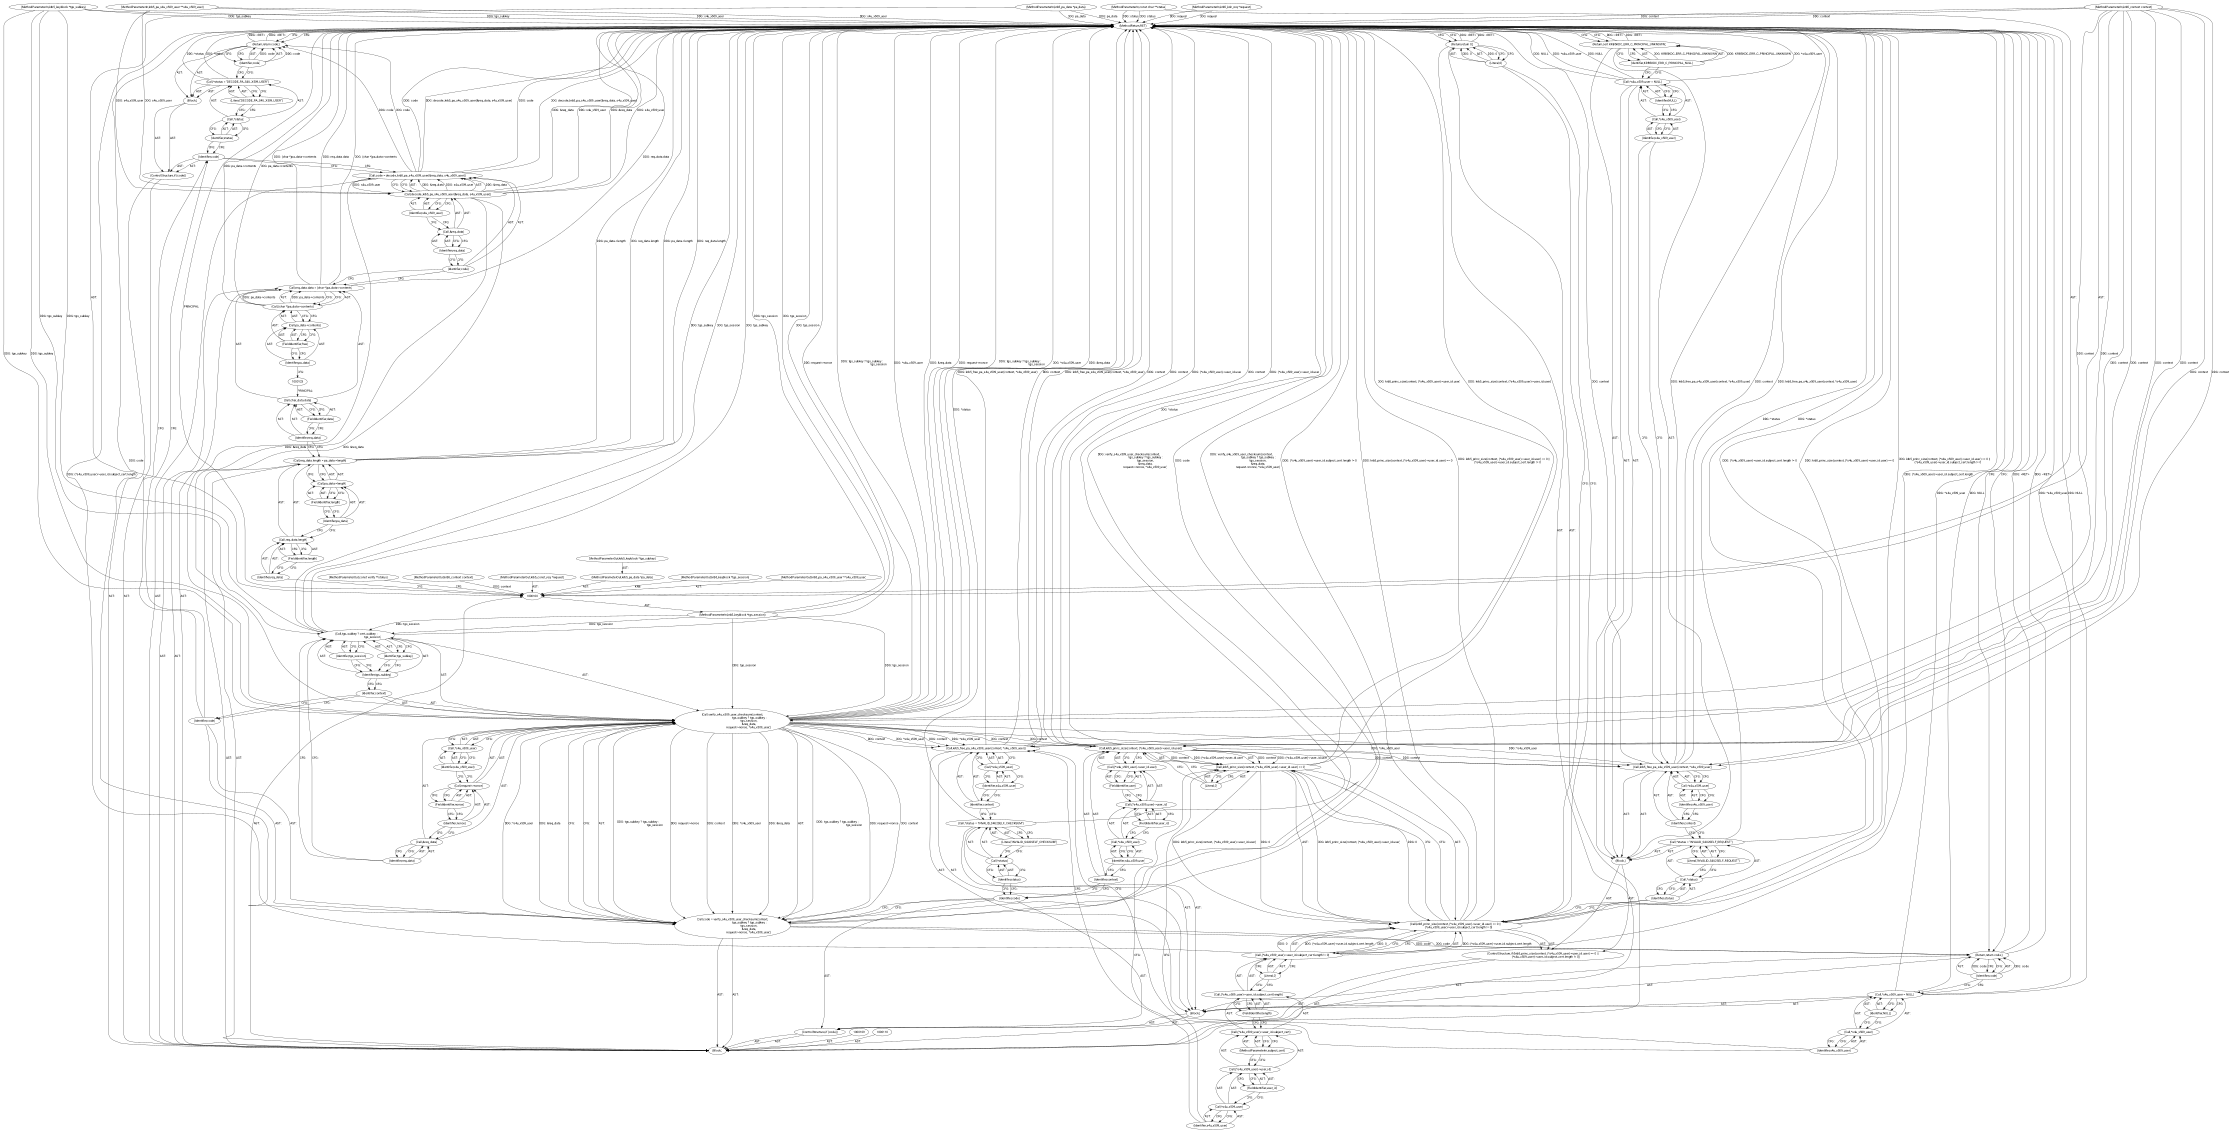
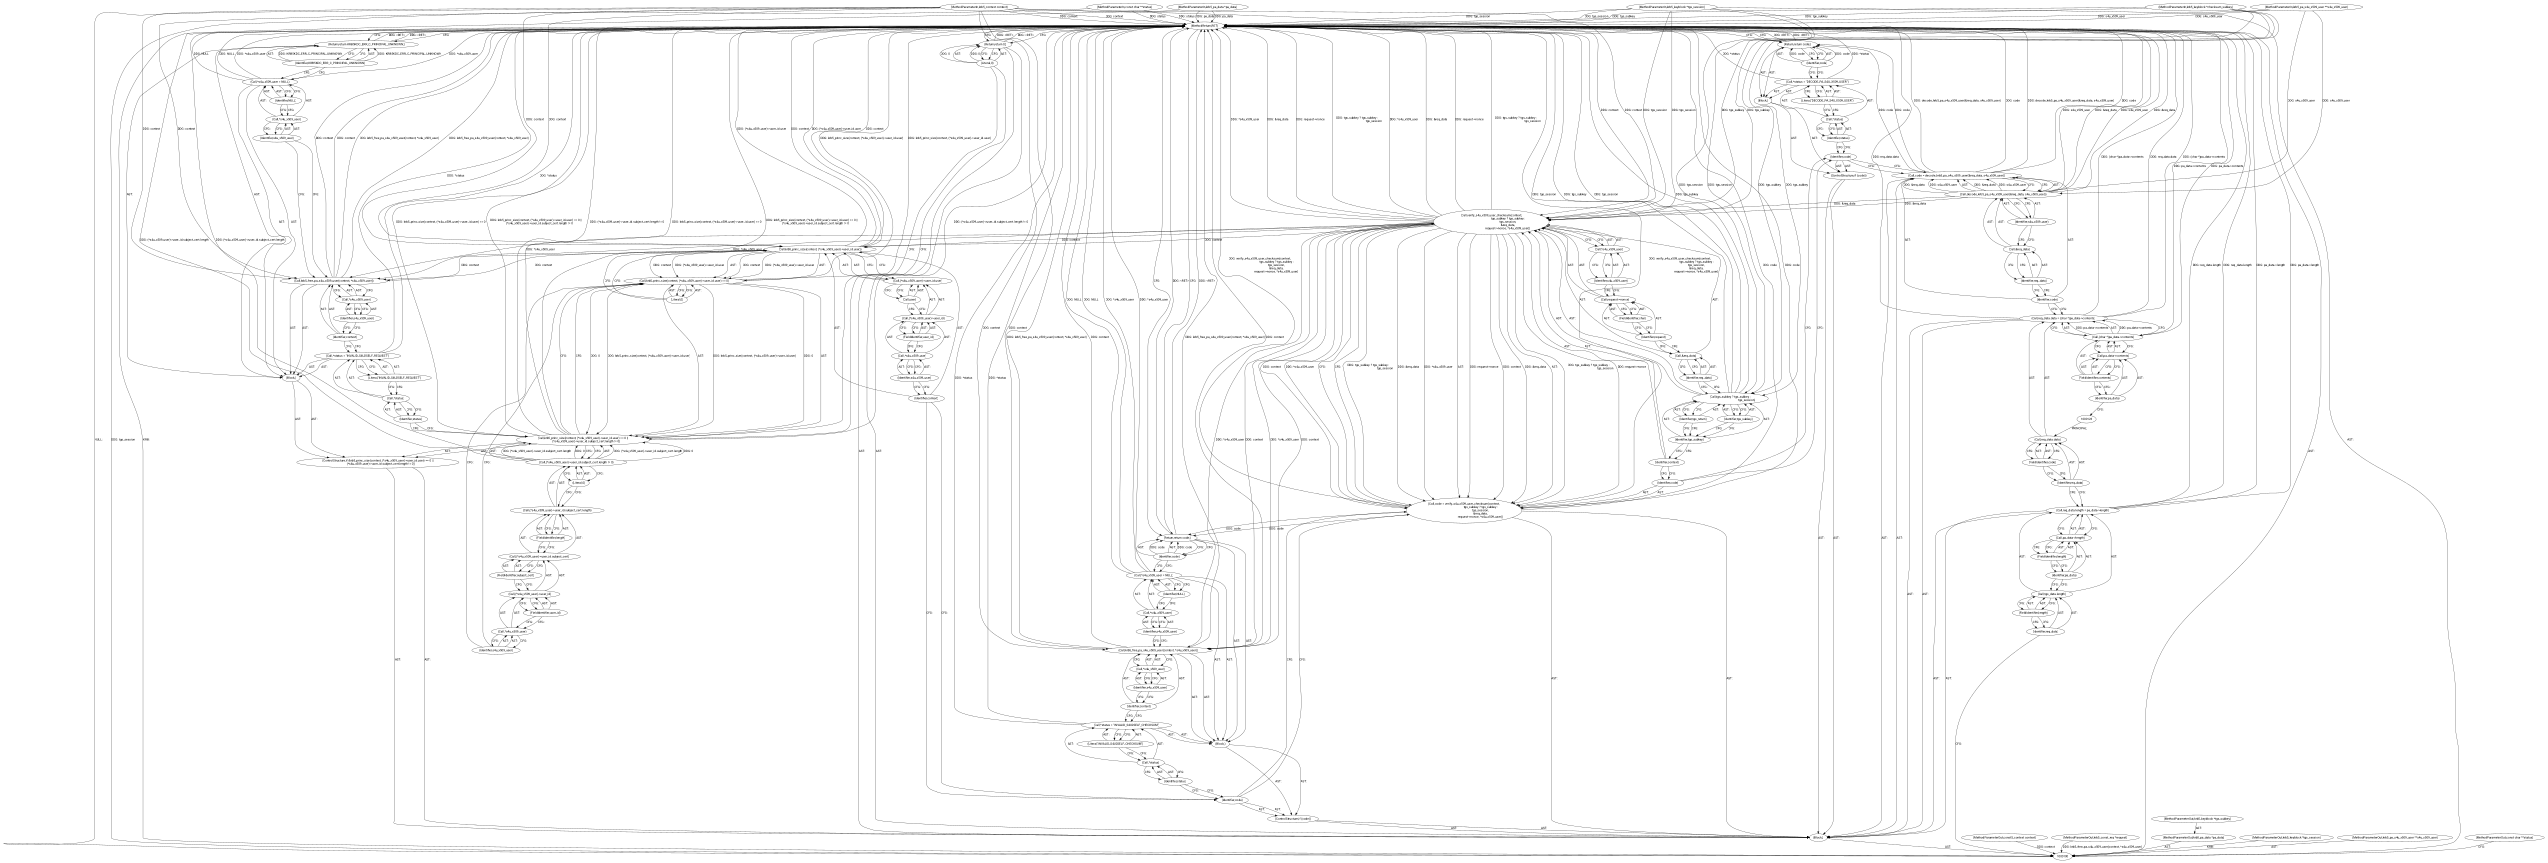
(53, 7) -> (2196, 7)
(1222, 7) -> none
(1630, 45) -> (366, 45)
(1662, 63) -> (330, 63)
(95, 297) -> (147, 440)
(2074, 297) -> (123, 440)
(2102, 297) -> (99, 440)
(192, 307) -> (2312, 451)
(295, 344) -> (2095, 378)
(298, 400) -> (2048, 440)
(321, 419) -> (2042, 462)
(293, 540) -> (2052, 594)
(358, 577) -> (2505, 838)
(444, 577) -> (2005, 838)
(536, 587) -> (2103, 847)
(621, 604) -> (2329, 371)
(356, 635) -> (1730, 399)
(351, 656) -> (1693, 419)
(1123, 786) -> (909, 300)
(450, 805) -> (1633, 318)
(455, 823) -> (1654, 337)
(859, 1032) -> none
(882, 1032) -> none
(1262, 1051) -> (516, 575)
